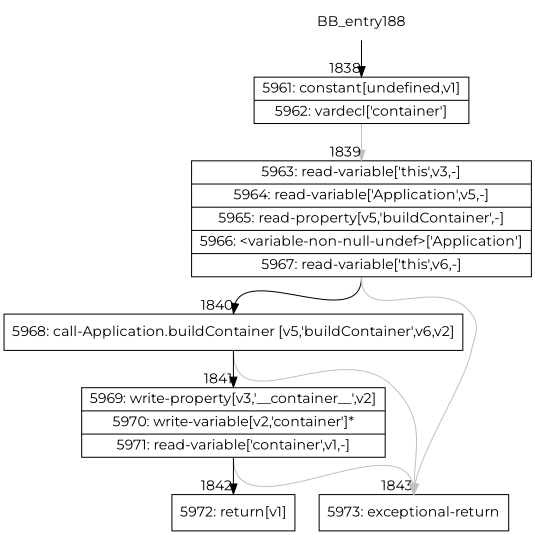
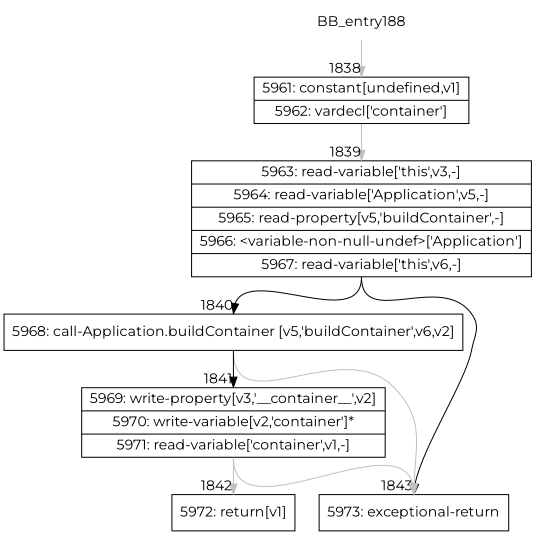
(361, 53) -> (361, 53)
(474, 340) -> (474, 340)
(233, 477) -> (233, 477)
